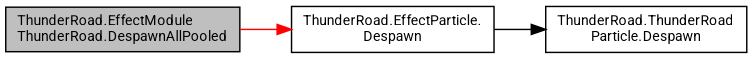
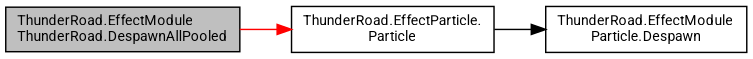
(393, 29) -> (393, 29)
(646, 29) -> (646, 29)
